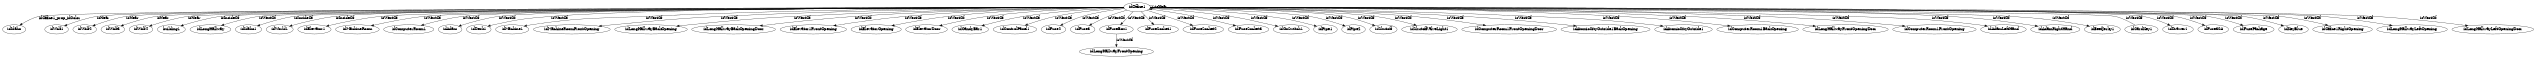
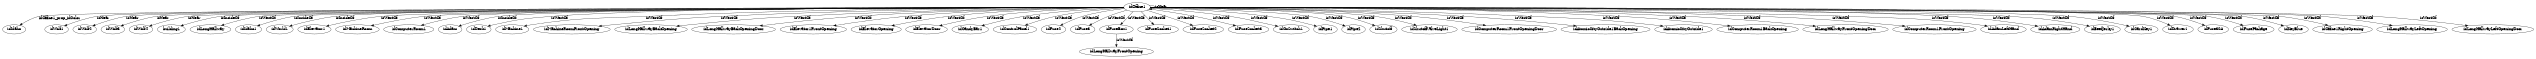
(1645, 10) -> (1639, 9)
(507, 18) -> (507, 18)
